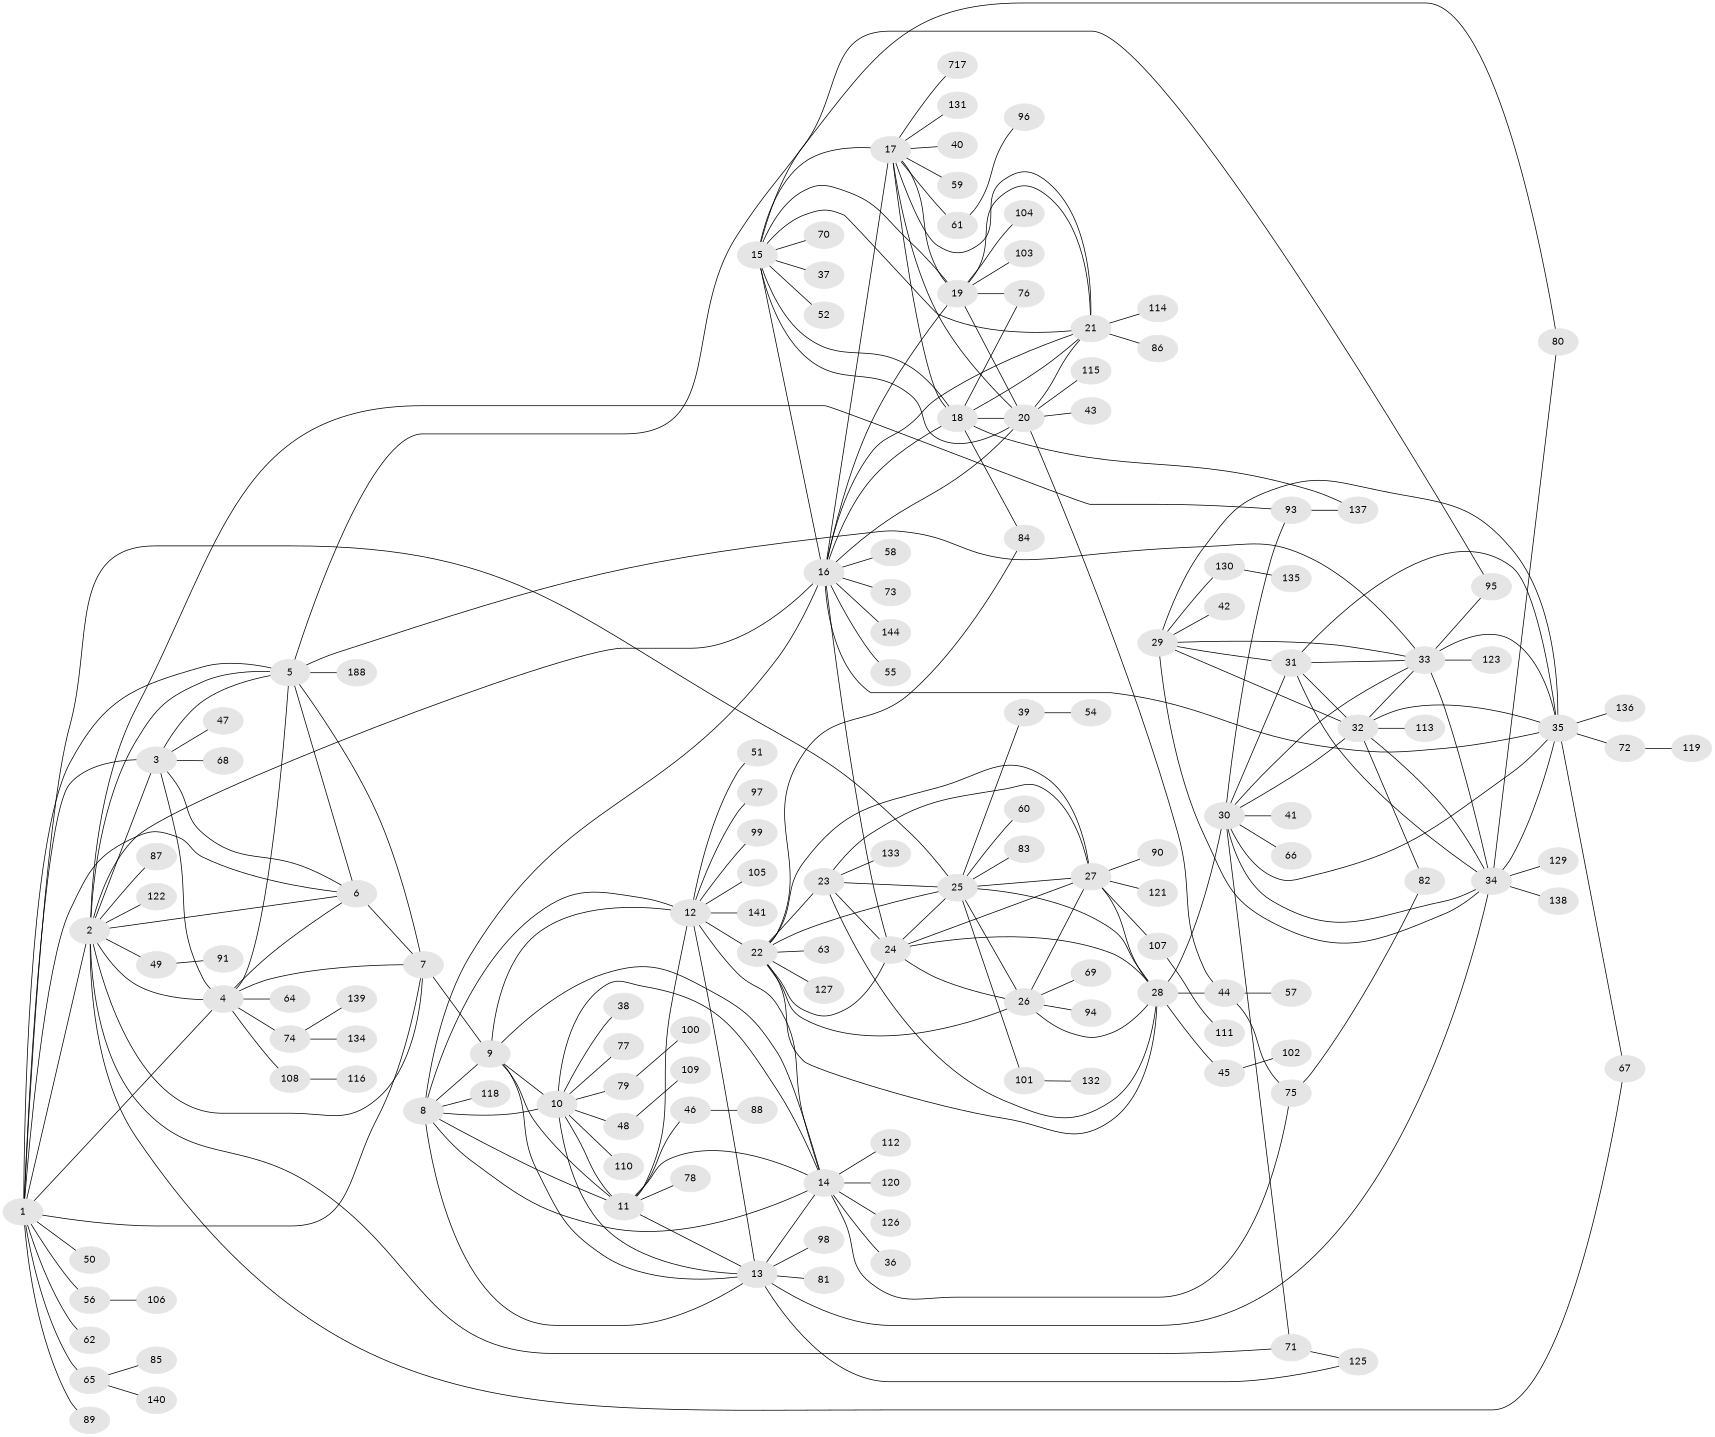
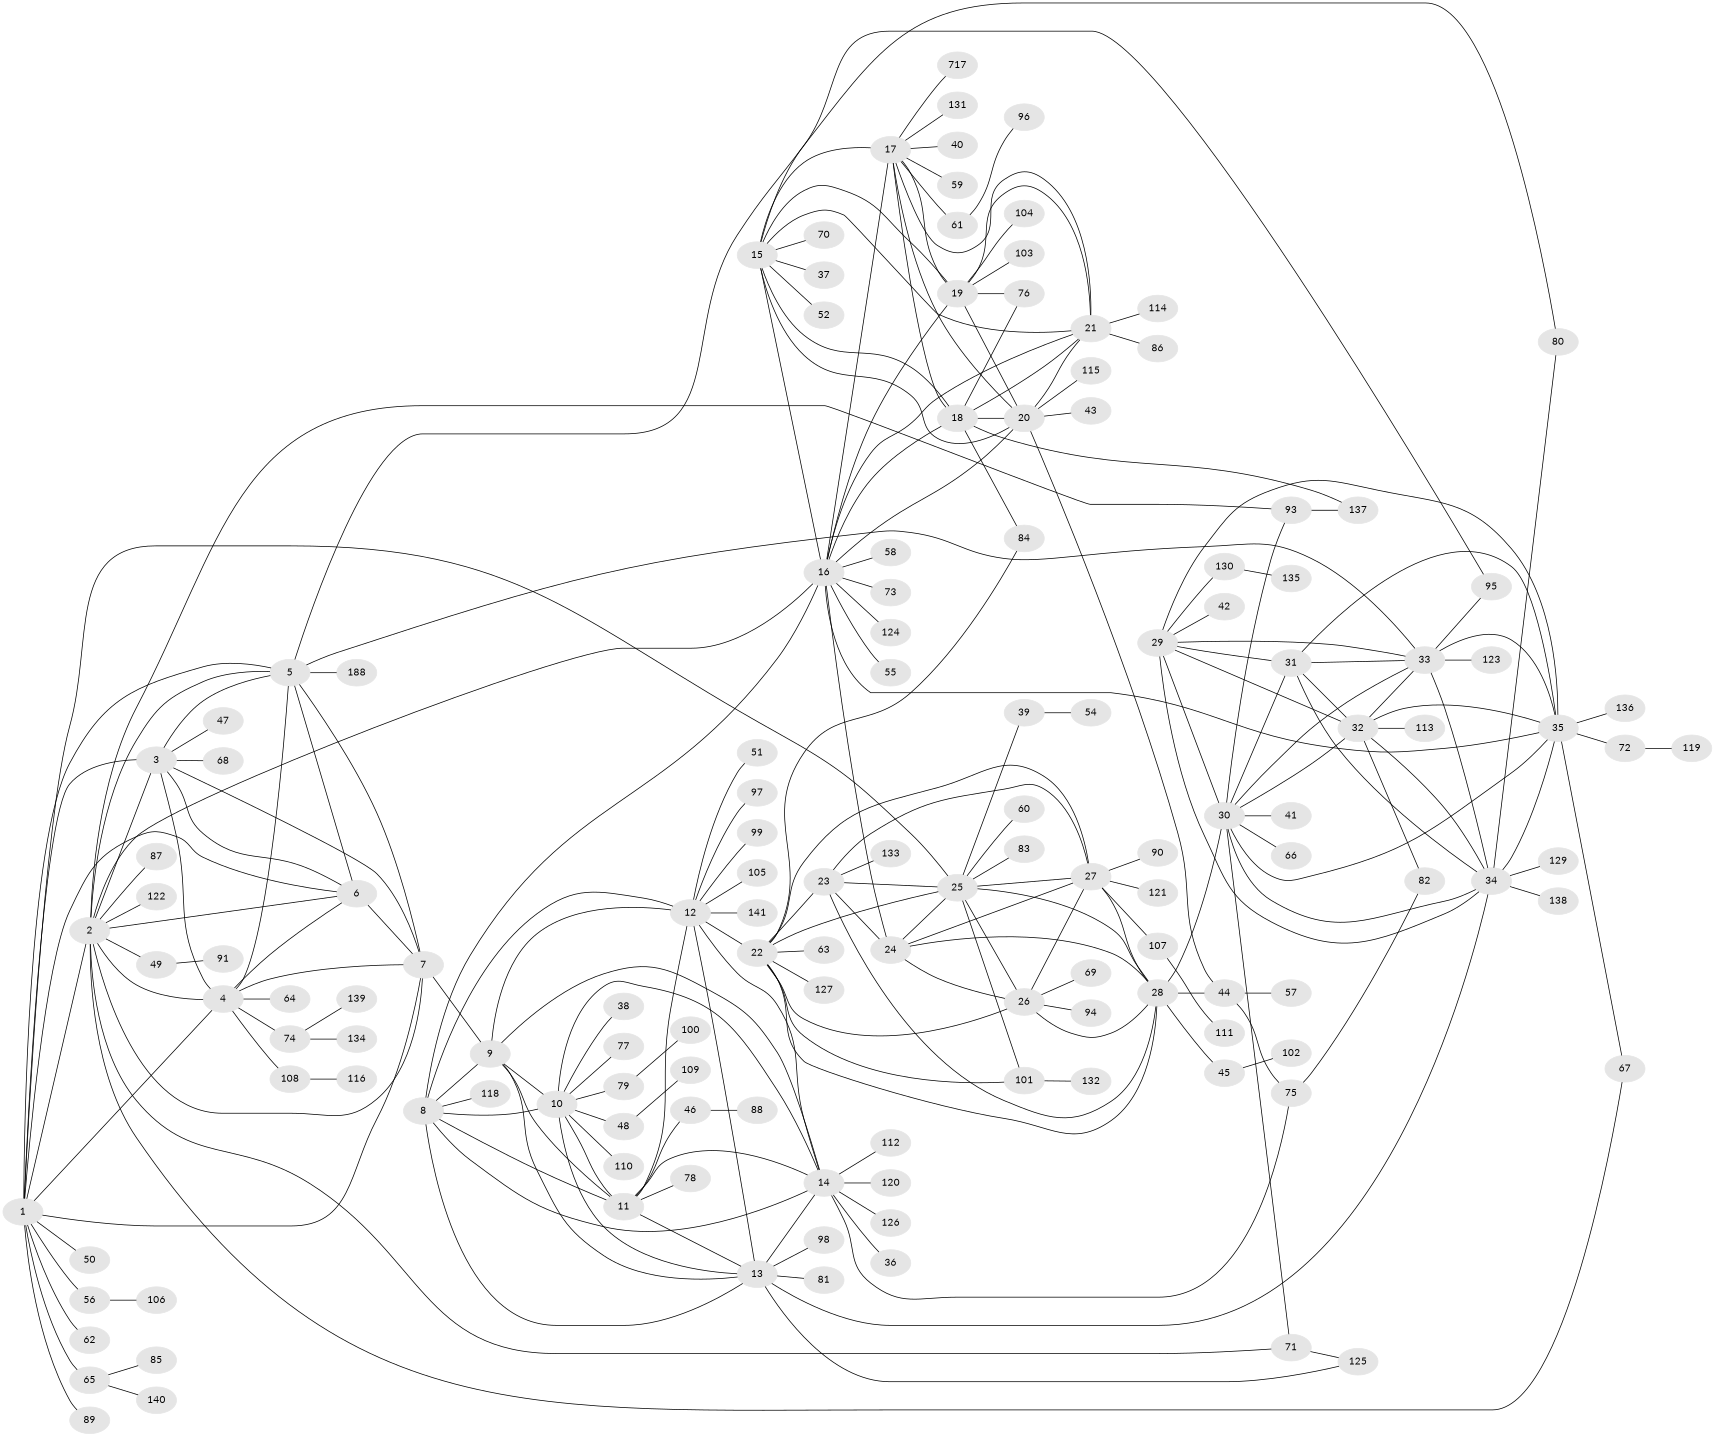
(891, 633) -> (891, 633)
none -> (1191, 729)
none -> (317, 838)
(826, 1016) -> (860, 1065)
